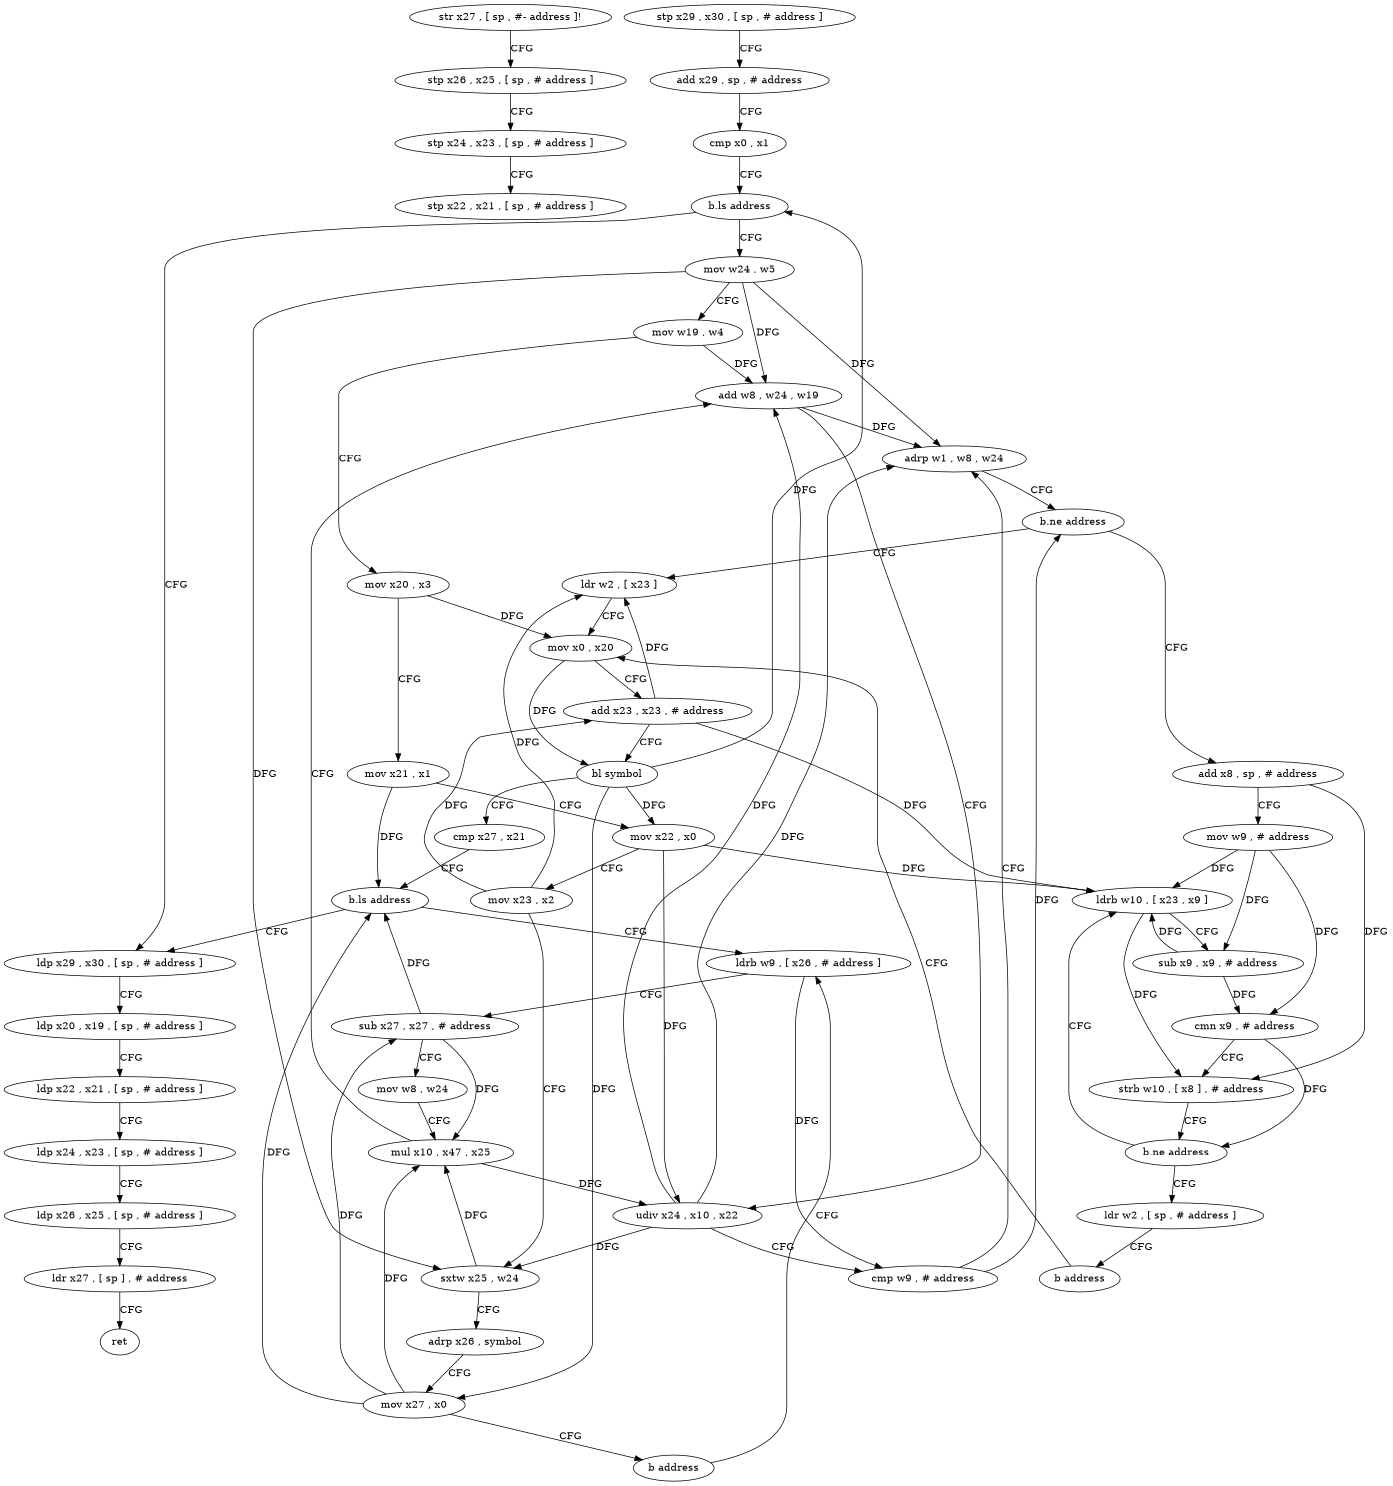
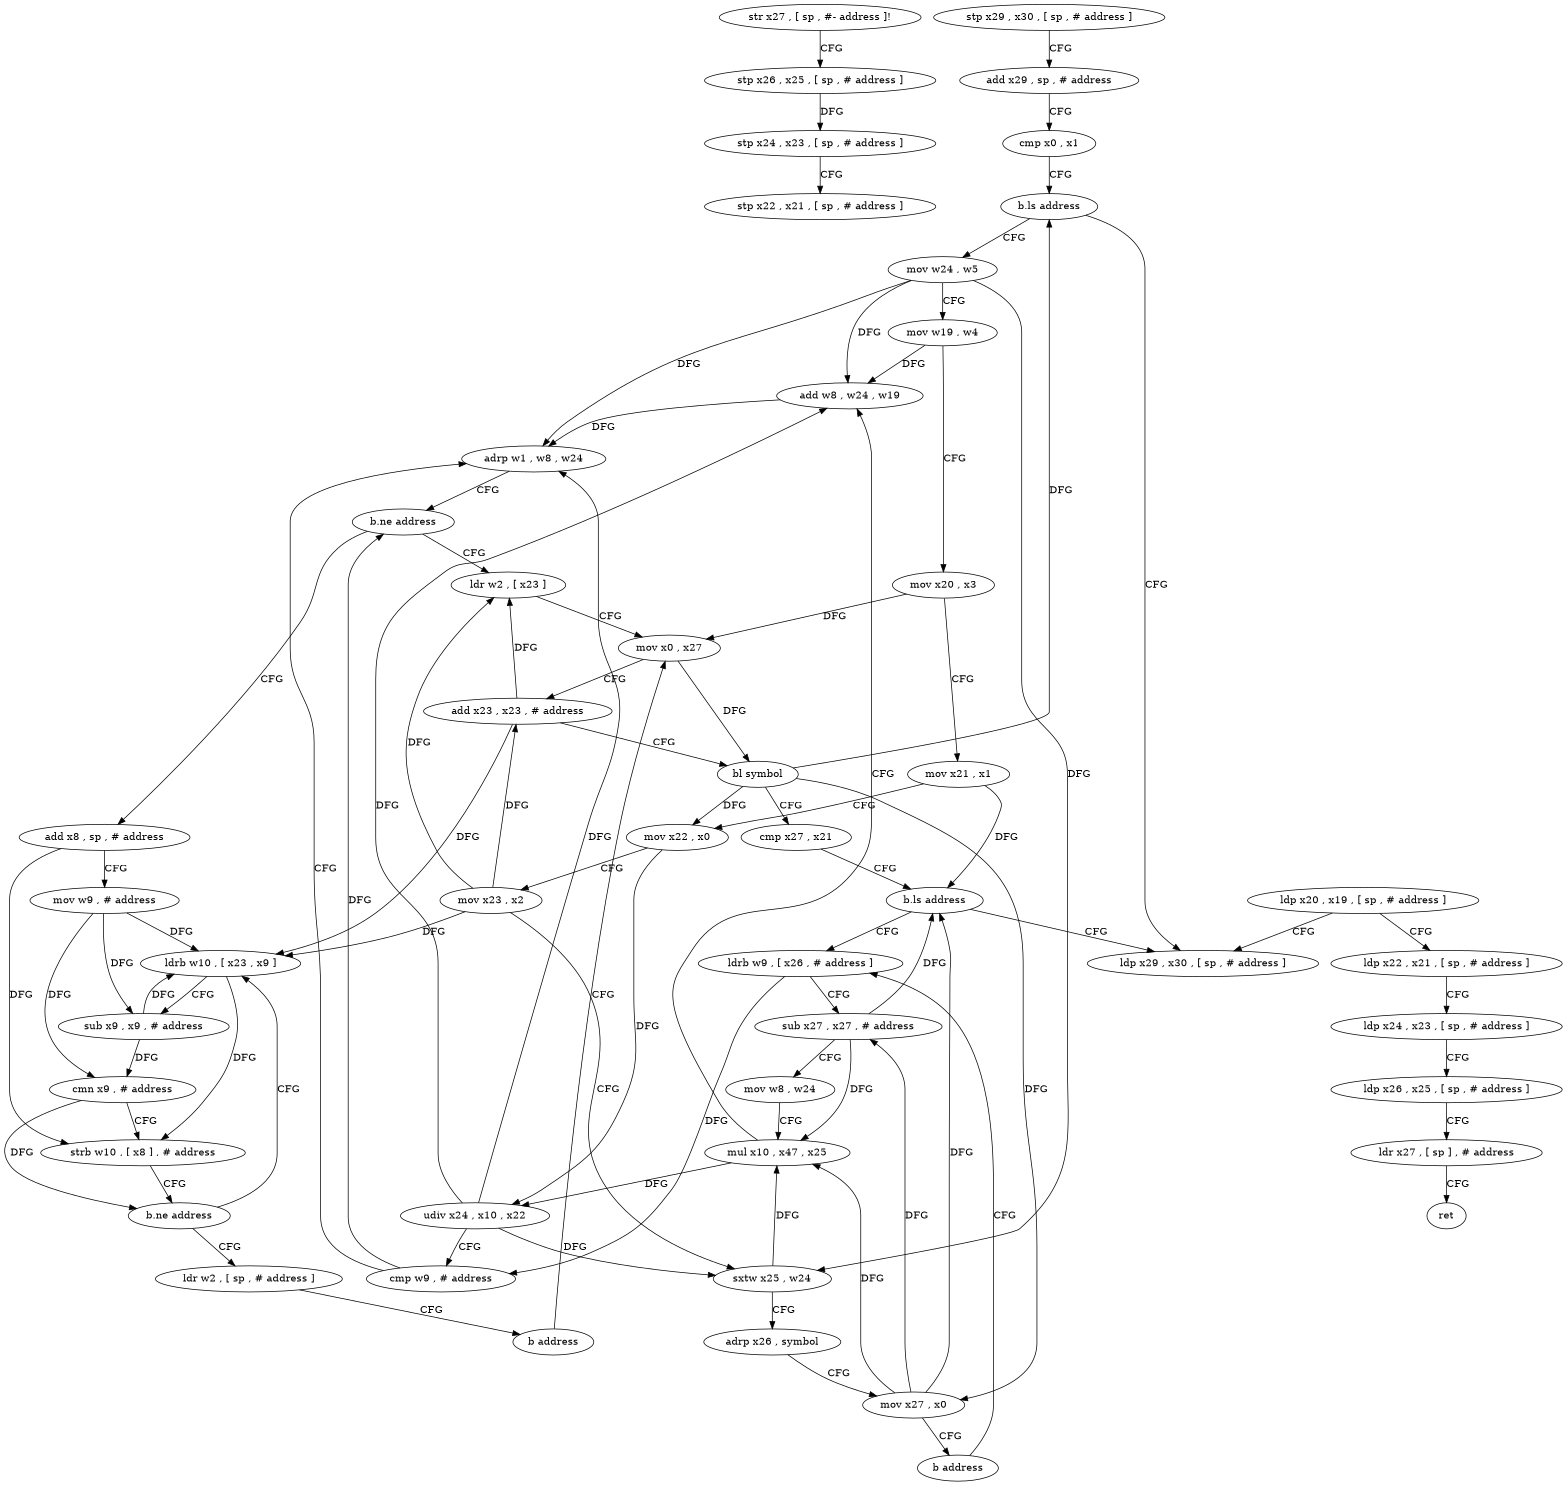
(522, 112) -> (832, 112)
(581, 648) -> (669, 648)
(972, 852) -> none
(895, 873) -> (380, 939)
(120, 991) -> (1287, 931)
